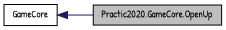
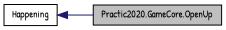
(31, 15) -> (31, 15)
